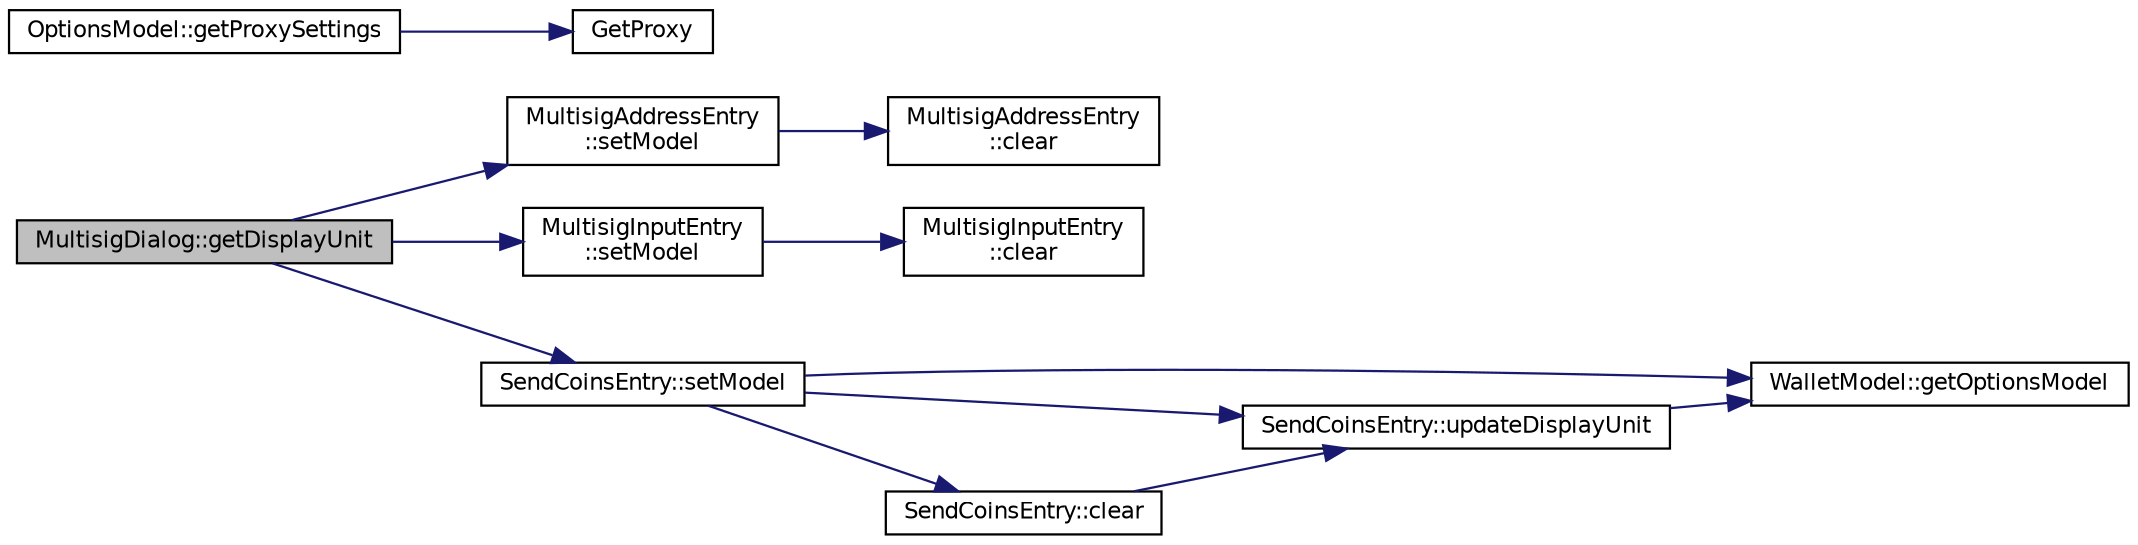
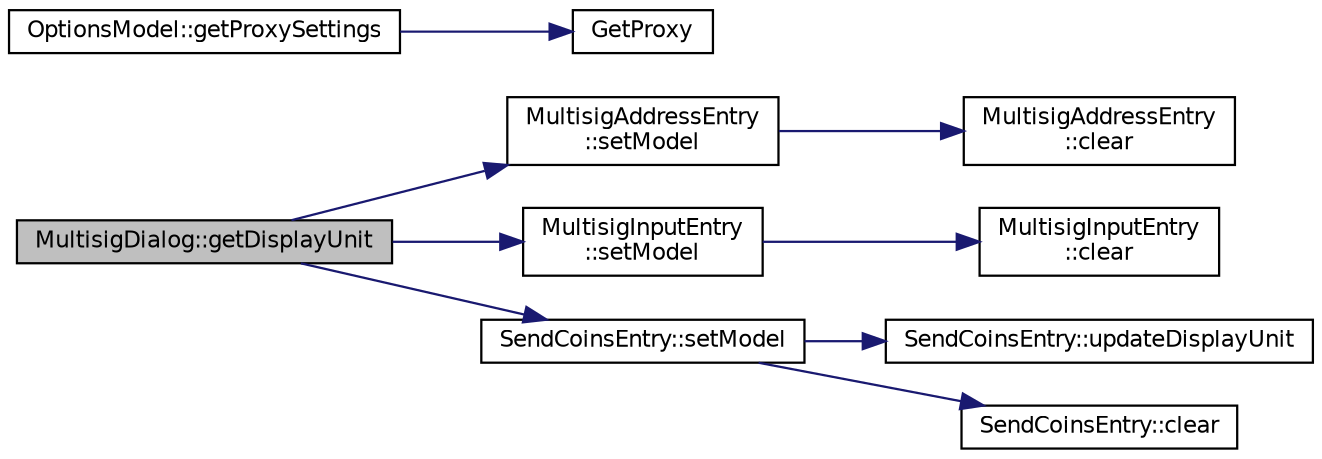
(1940, 384) -> none
(1229, 472) -> none
